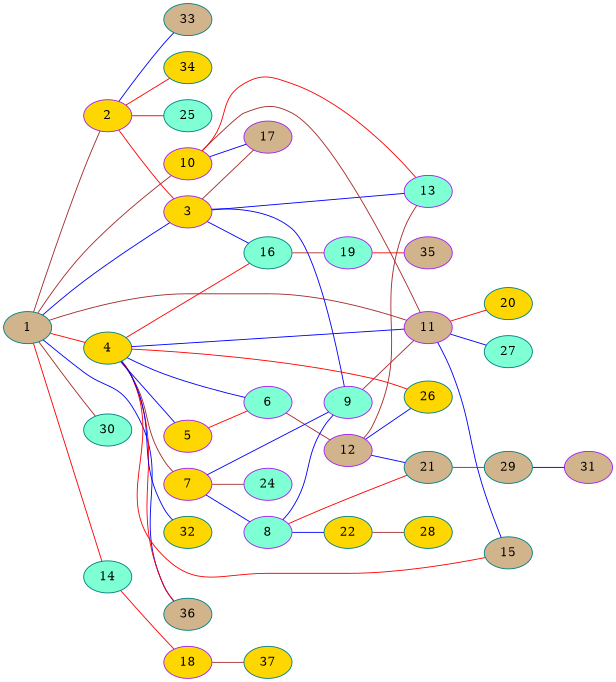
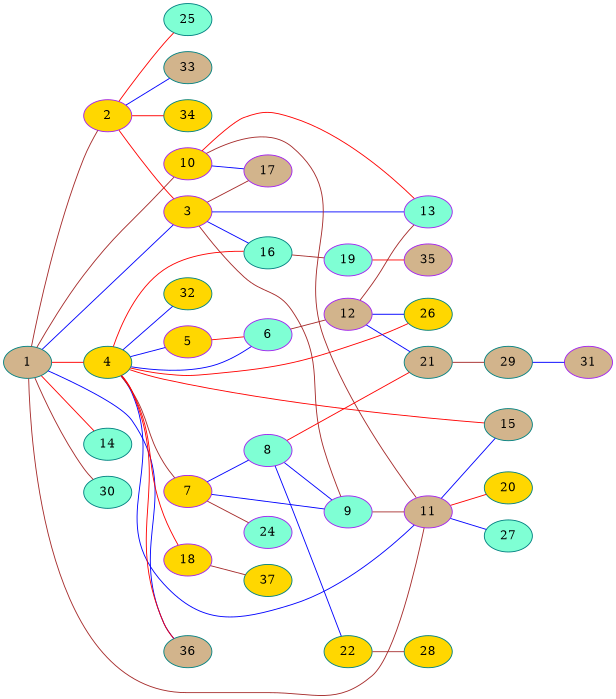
(312, 265) -> (307, 340)
(147, 620) -> (160, 504)
